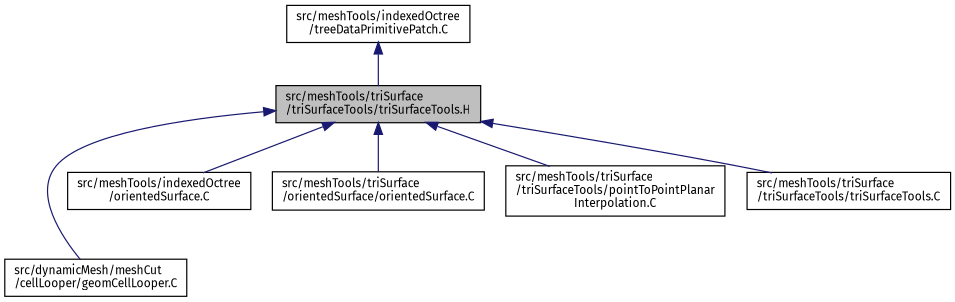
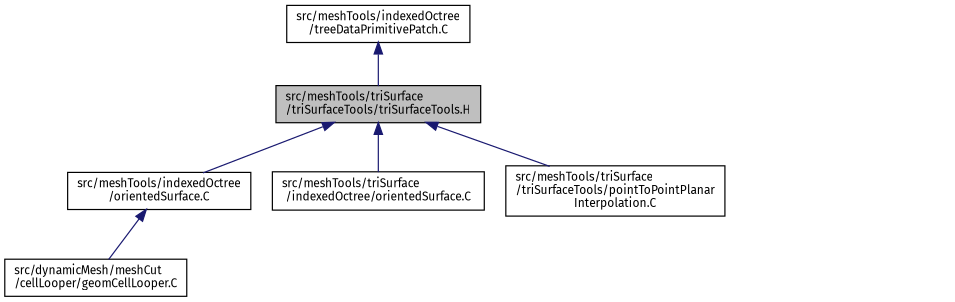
(105, 139) -> (124, 239)
(378, 191) -> (378, 191)
(849, 191) -> none
